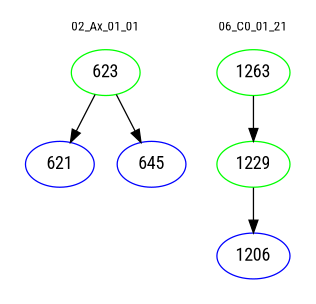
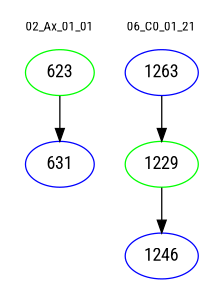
(253, 73) -> (162, 73)
(60, 164) -> (60, 164)
(152, 164) -> none
(253, 256) -> (162, 256)
